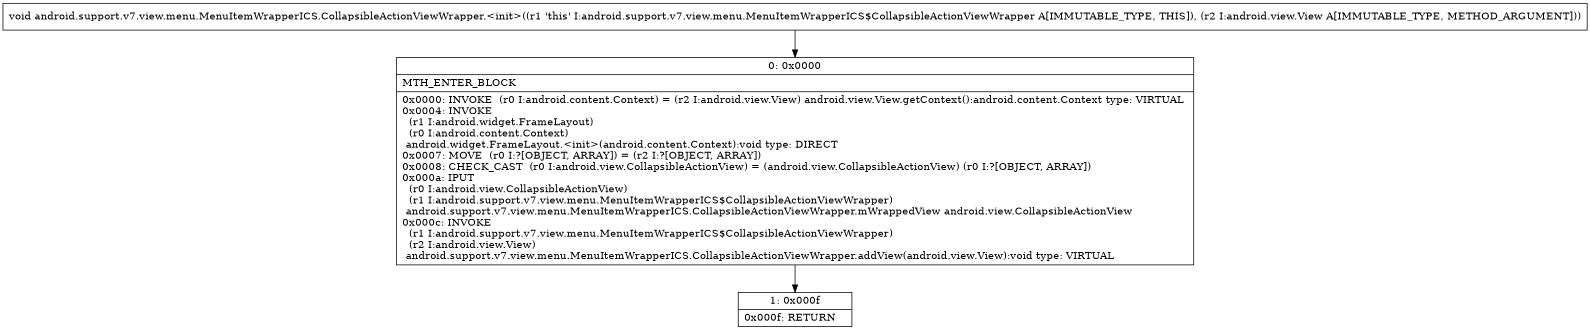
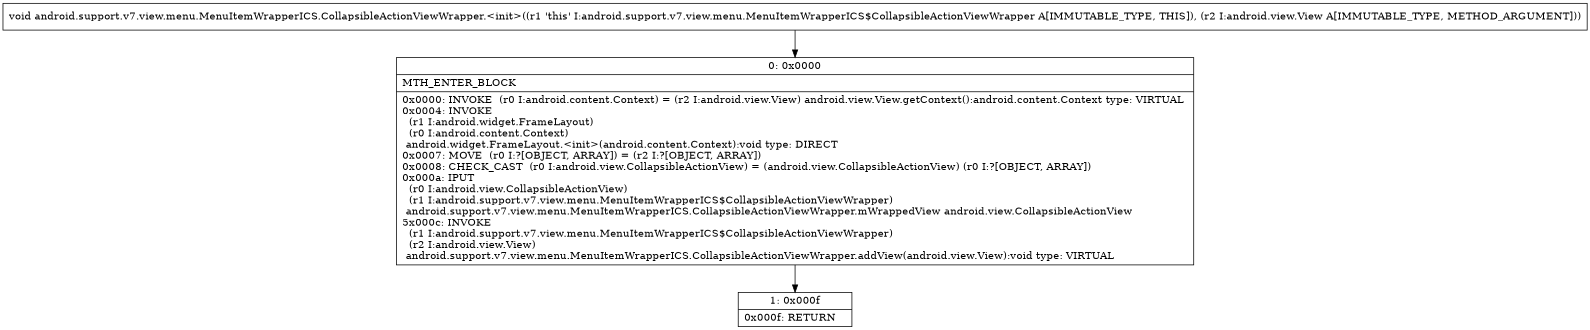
(451, 223) -> (451, 223)
